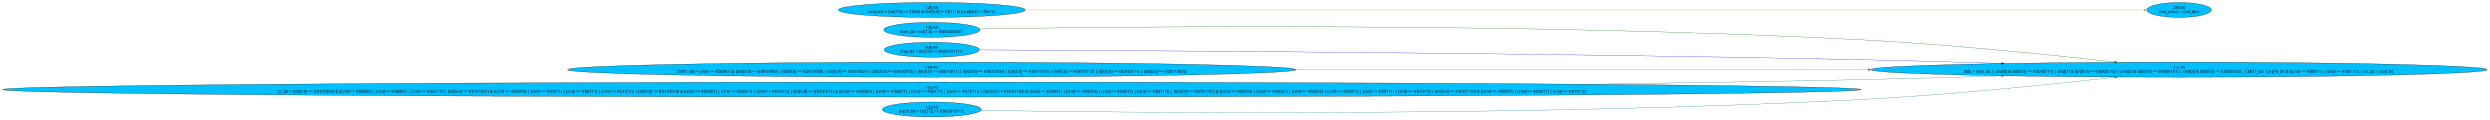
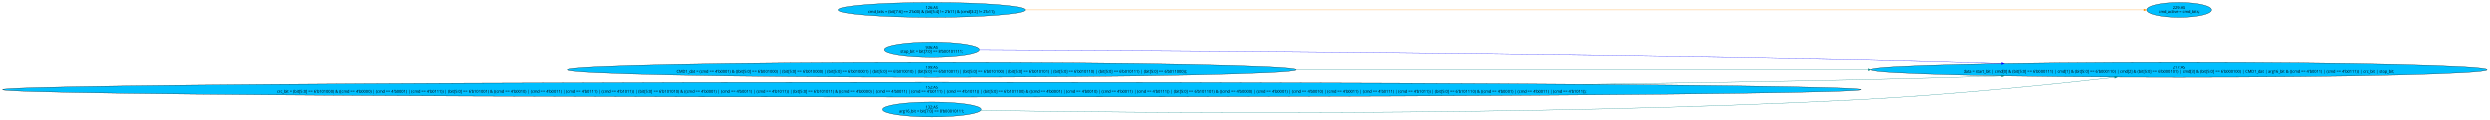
(932, 30) -> none
